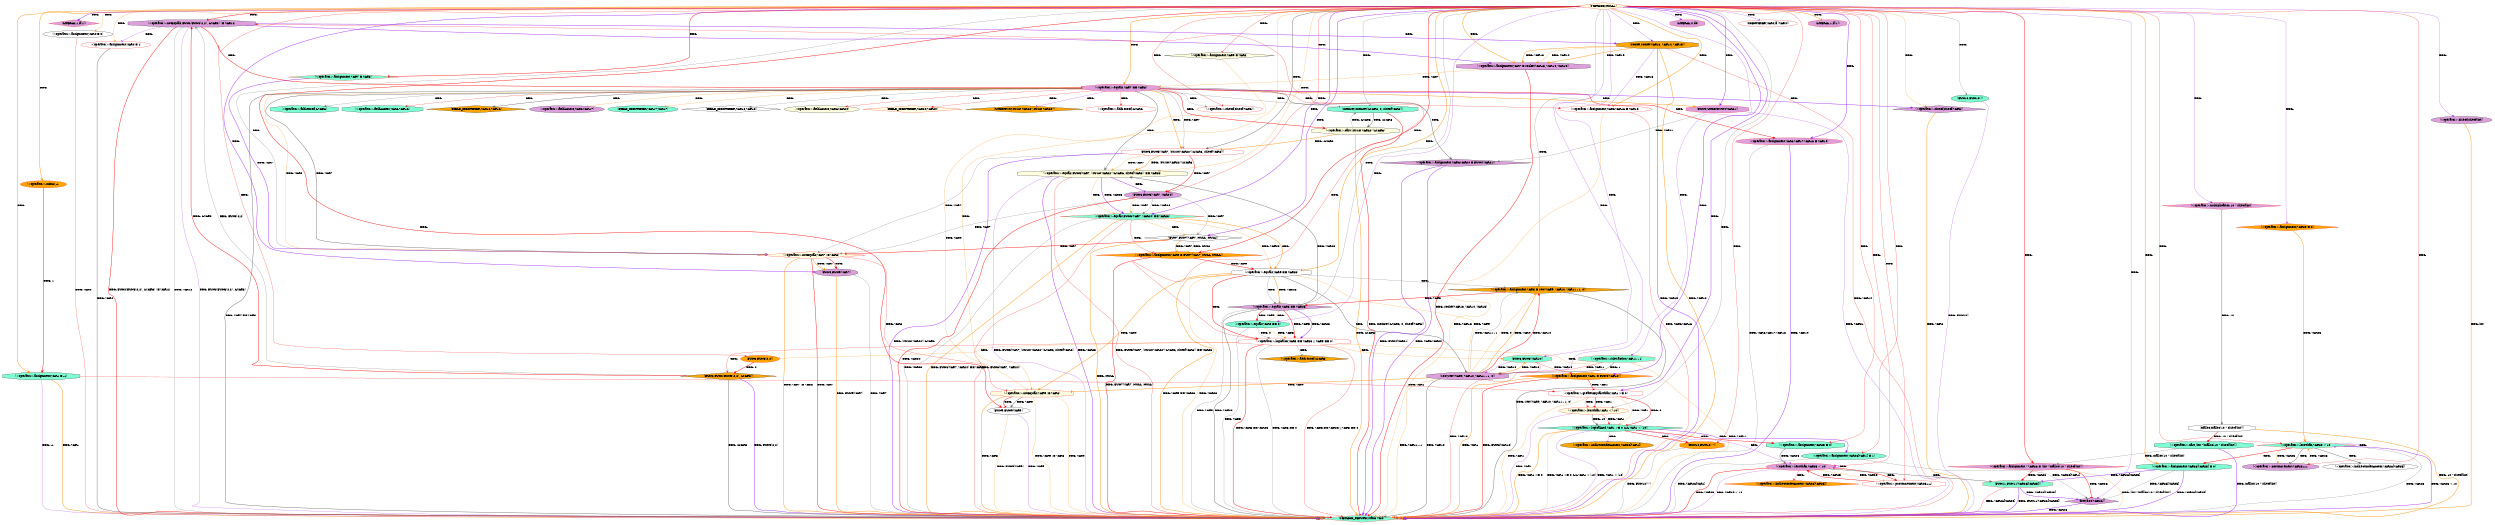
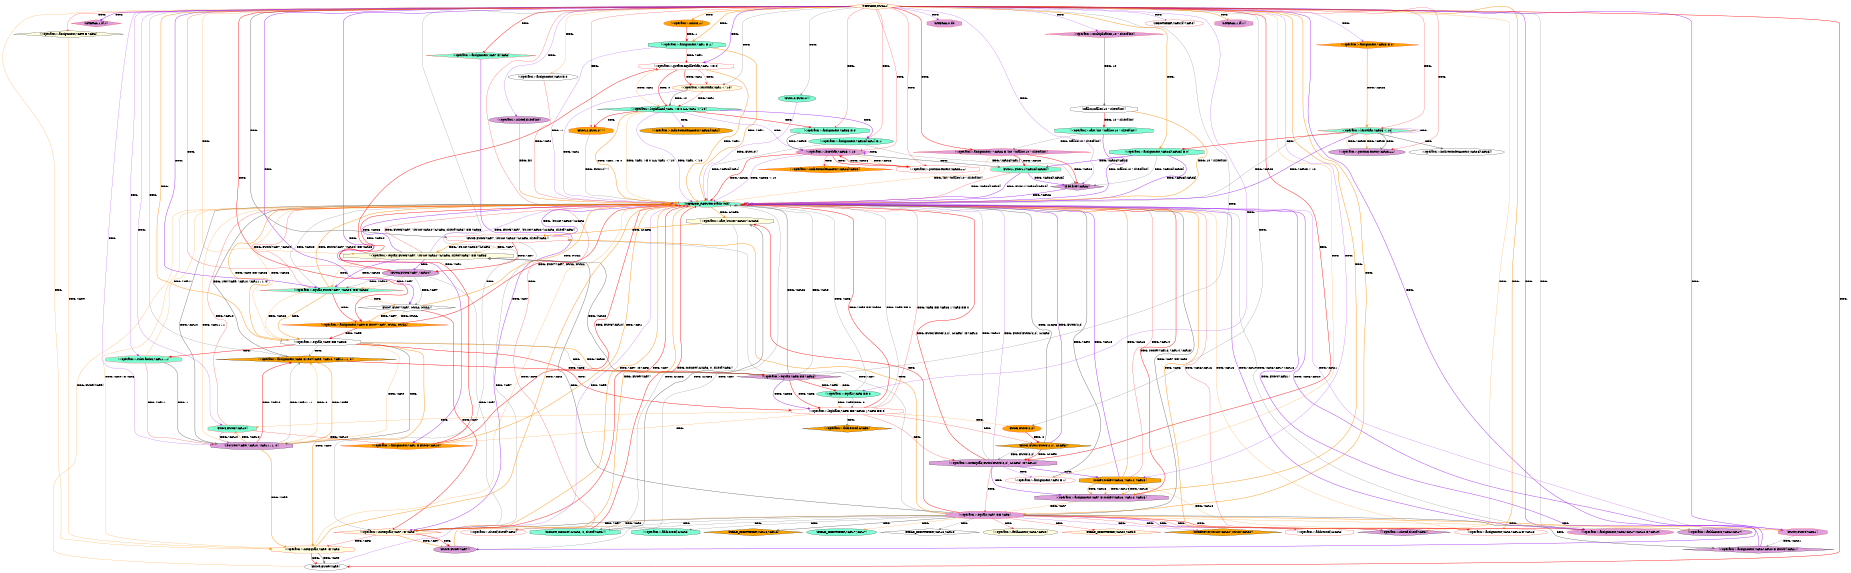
(503, 13) -> (1258, 113)
(1430, 13) -> (1540, 24)
(1633, 77) -> (1297, 526)
(631, 87) -> (987, 488)
(383, 109) -> none
(1718, 109) -> (1803, 532)
(1133, 240) -> (341, 310)
(837, 272) -> (455, 550)
(1357, 326) -> (718, 212)
none -> (233, 351)
(1609, 436) -> (677, 119)
(1504, 481) -> (734, 135)
